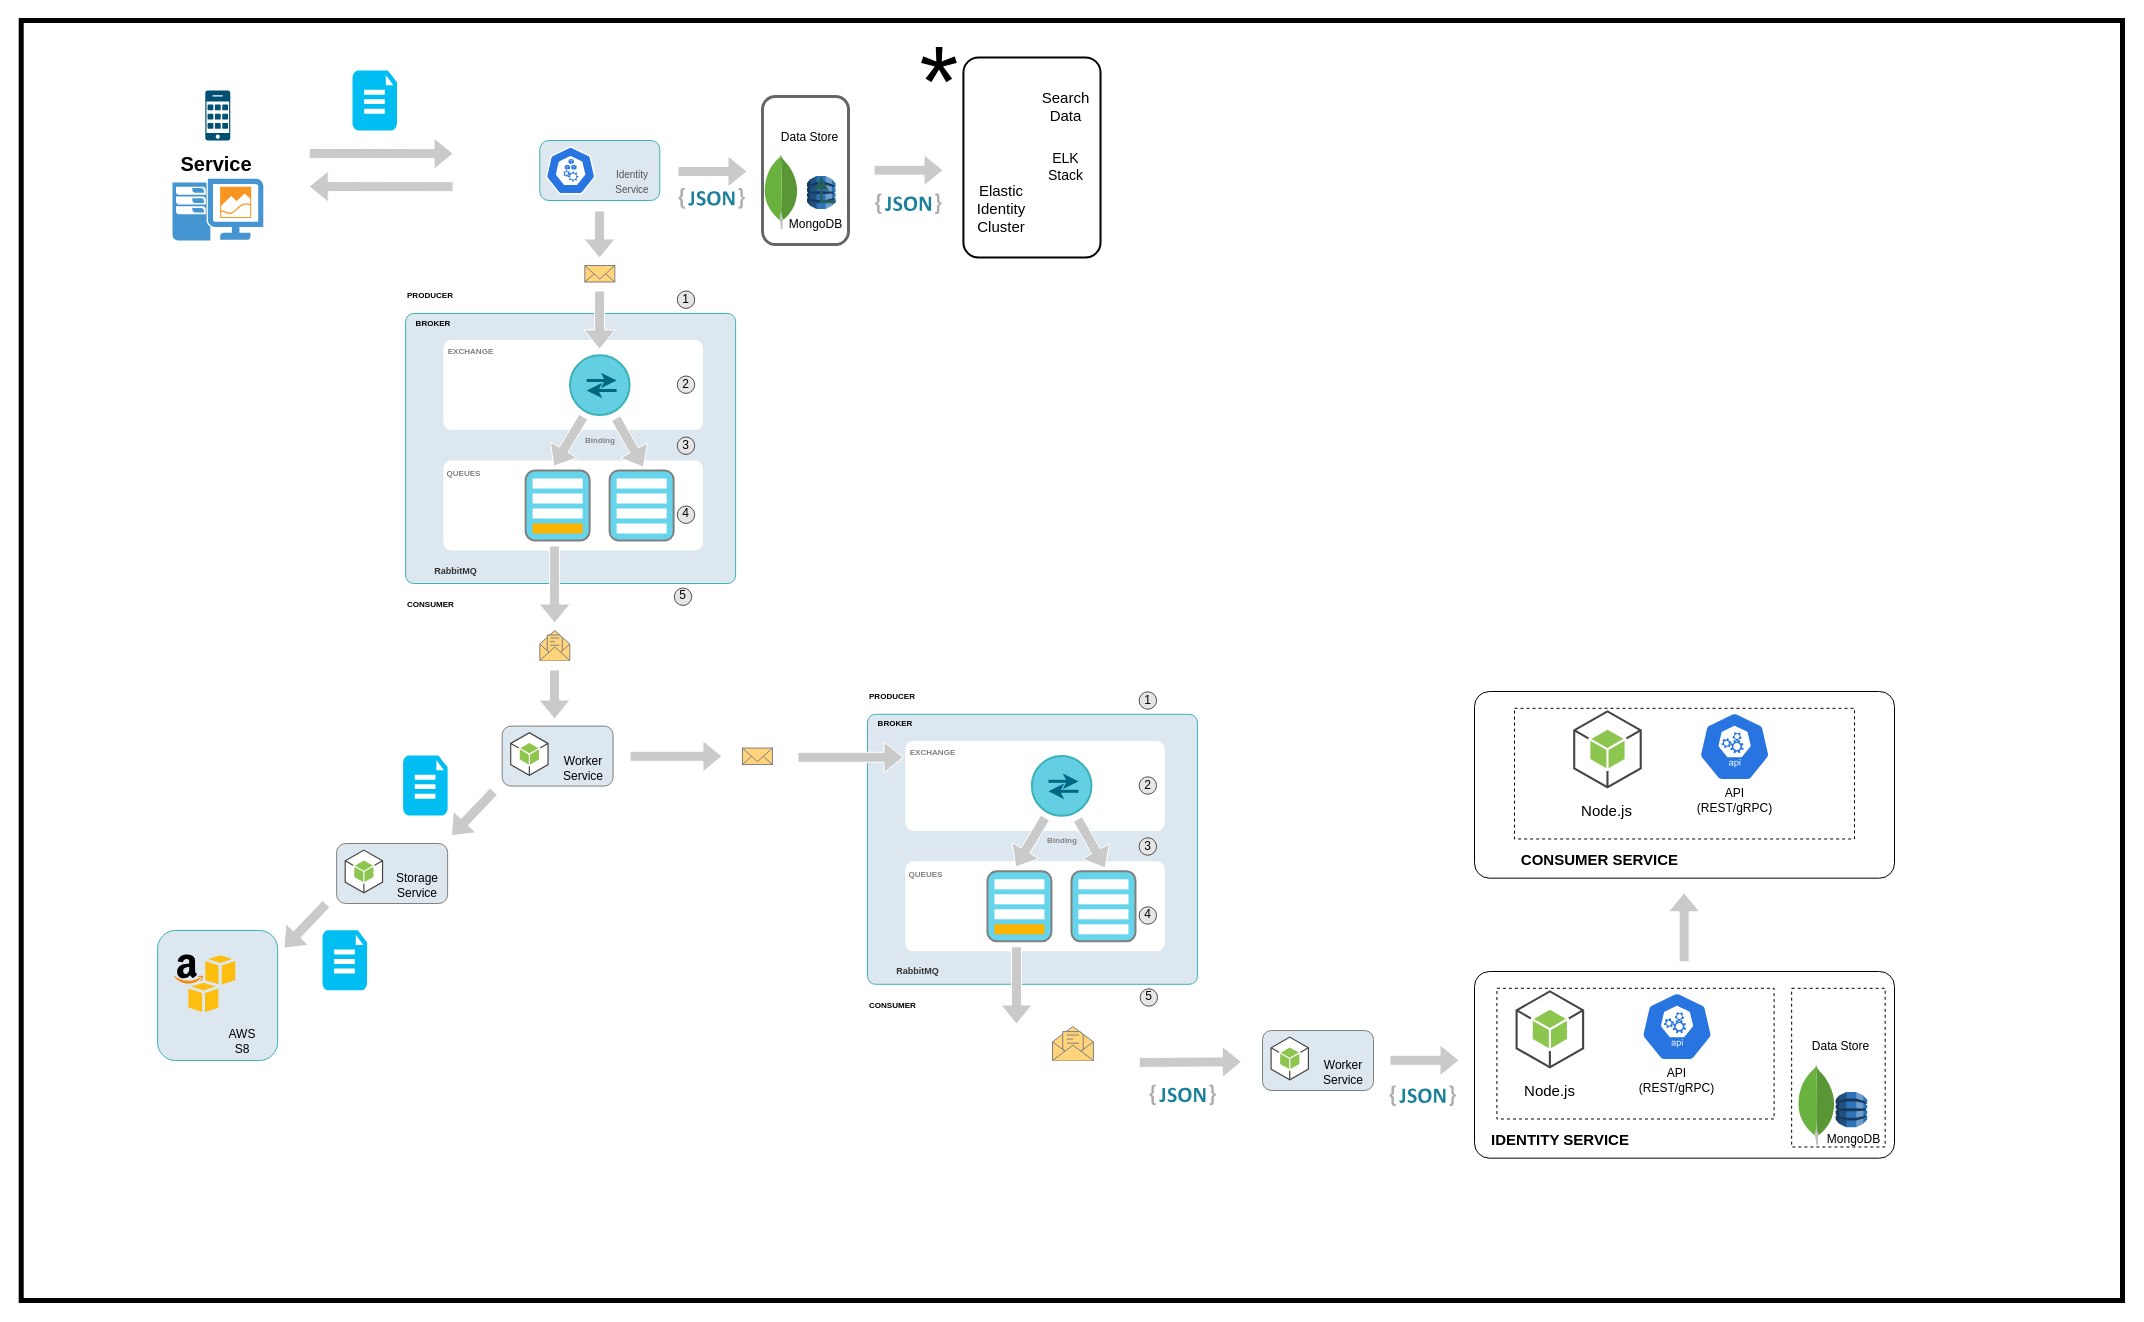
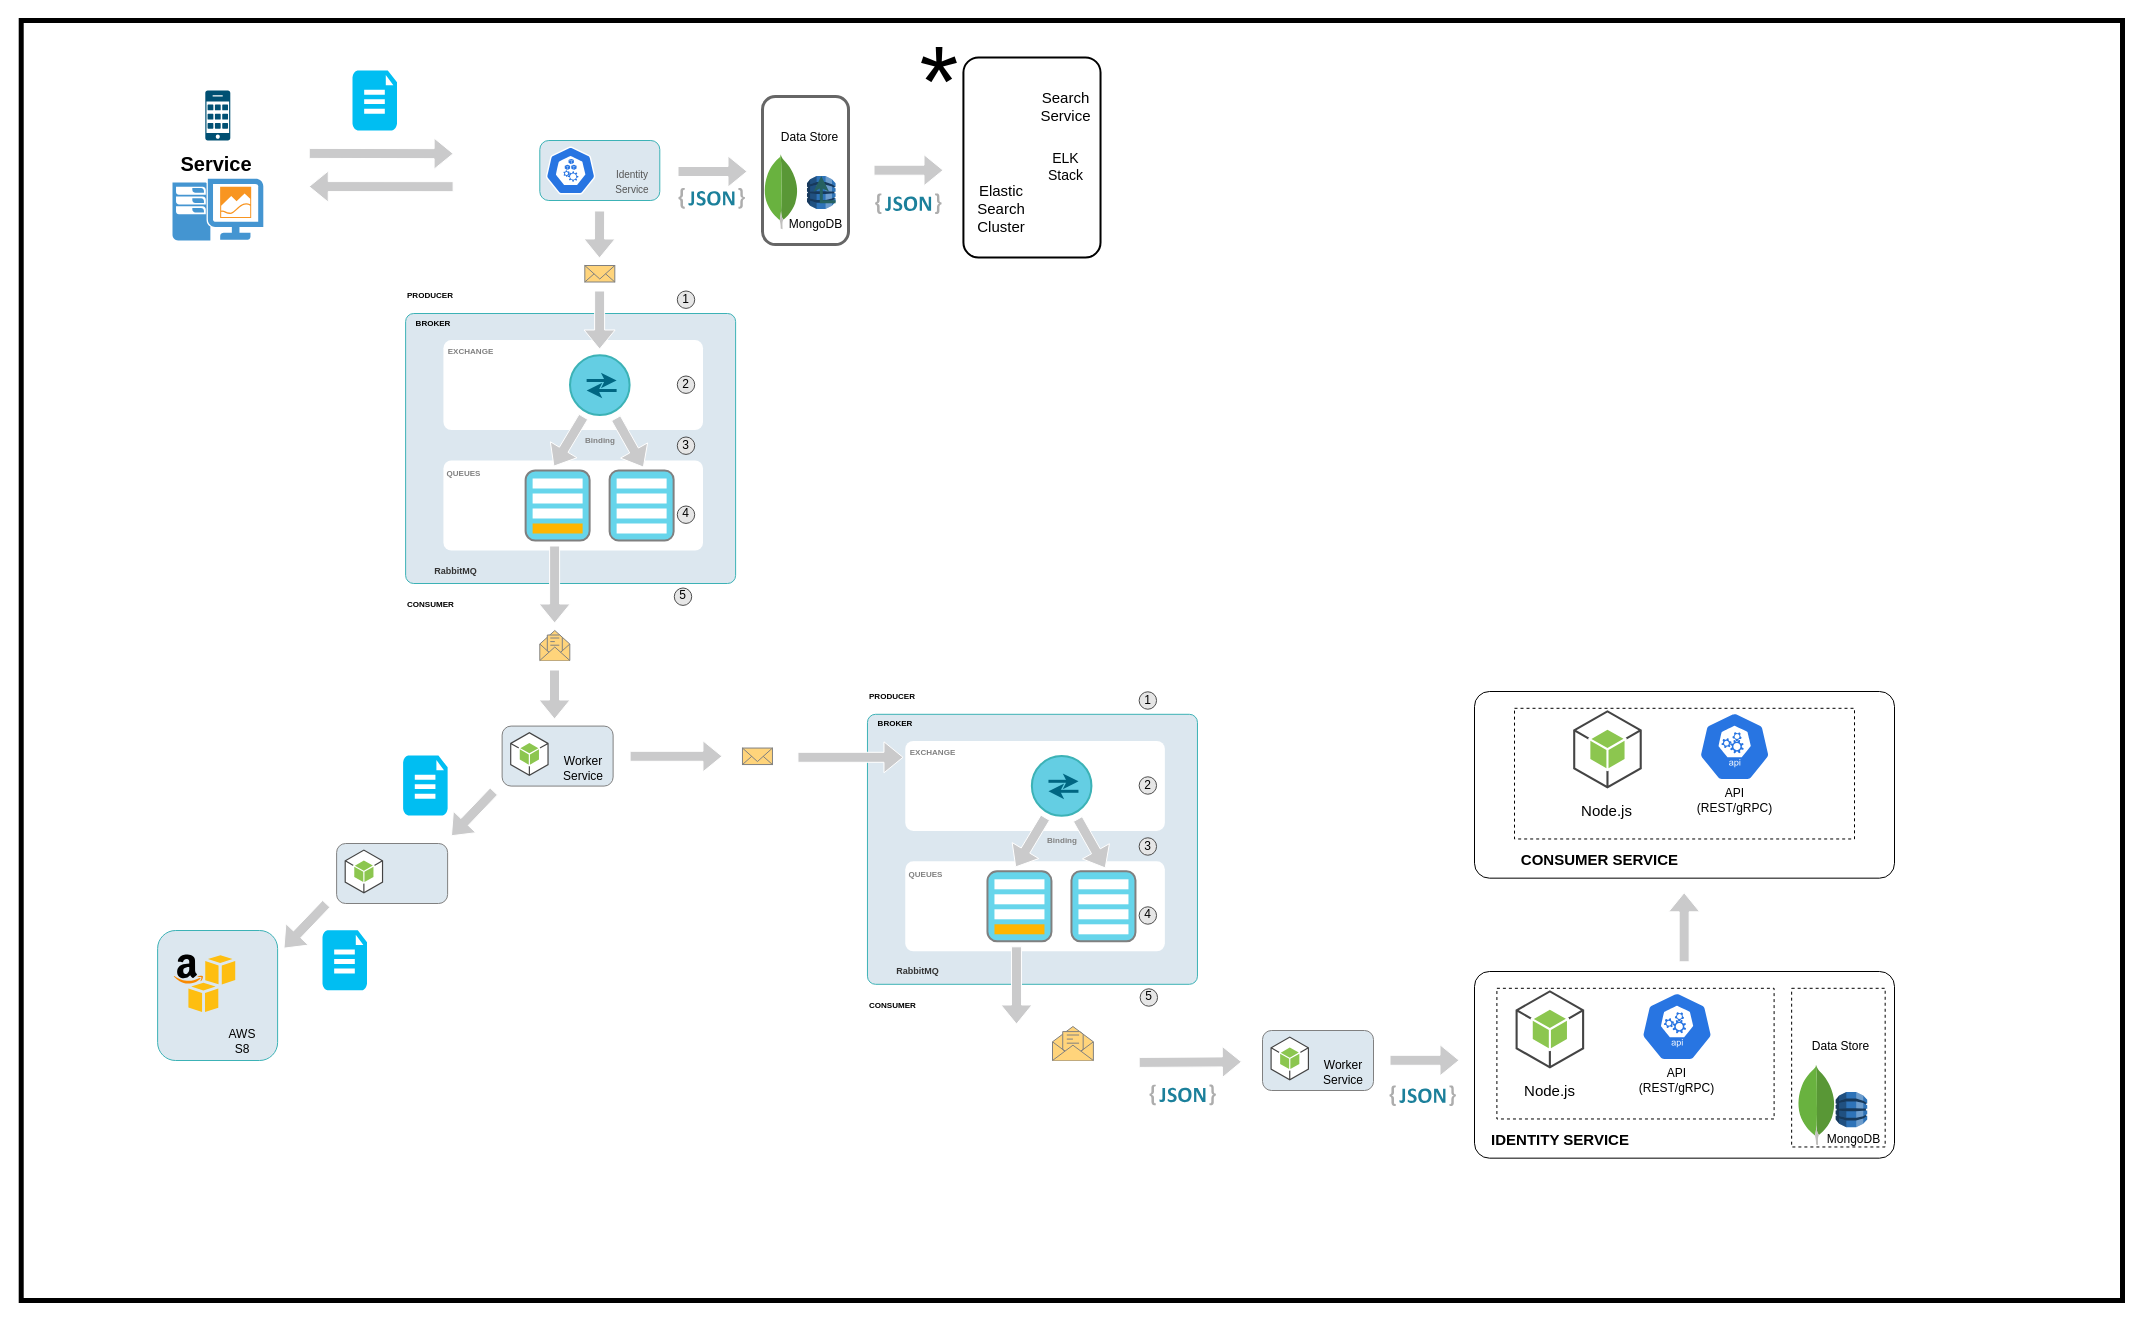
(1066, 107) -> (1066, 107)
(1002, 209) -> (1002, 209)
(418, 886) -> none
